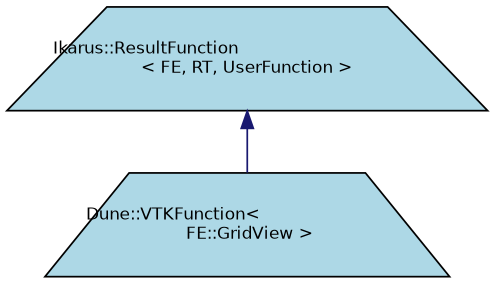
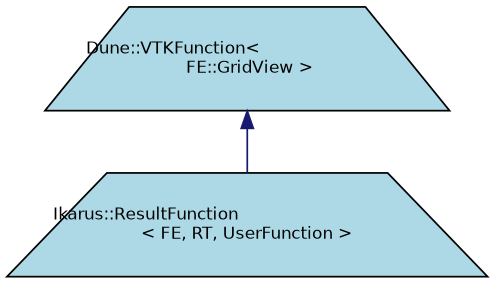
(247, 151) -> (247, 151)
